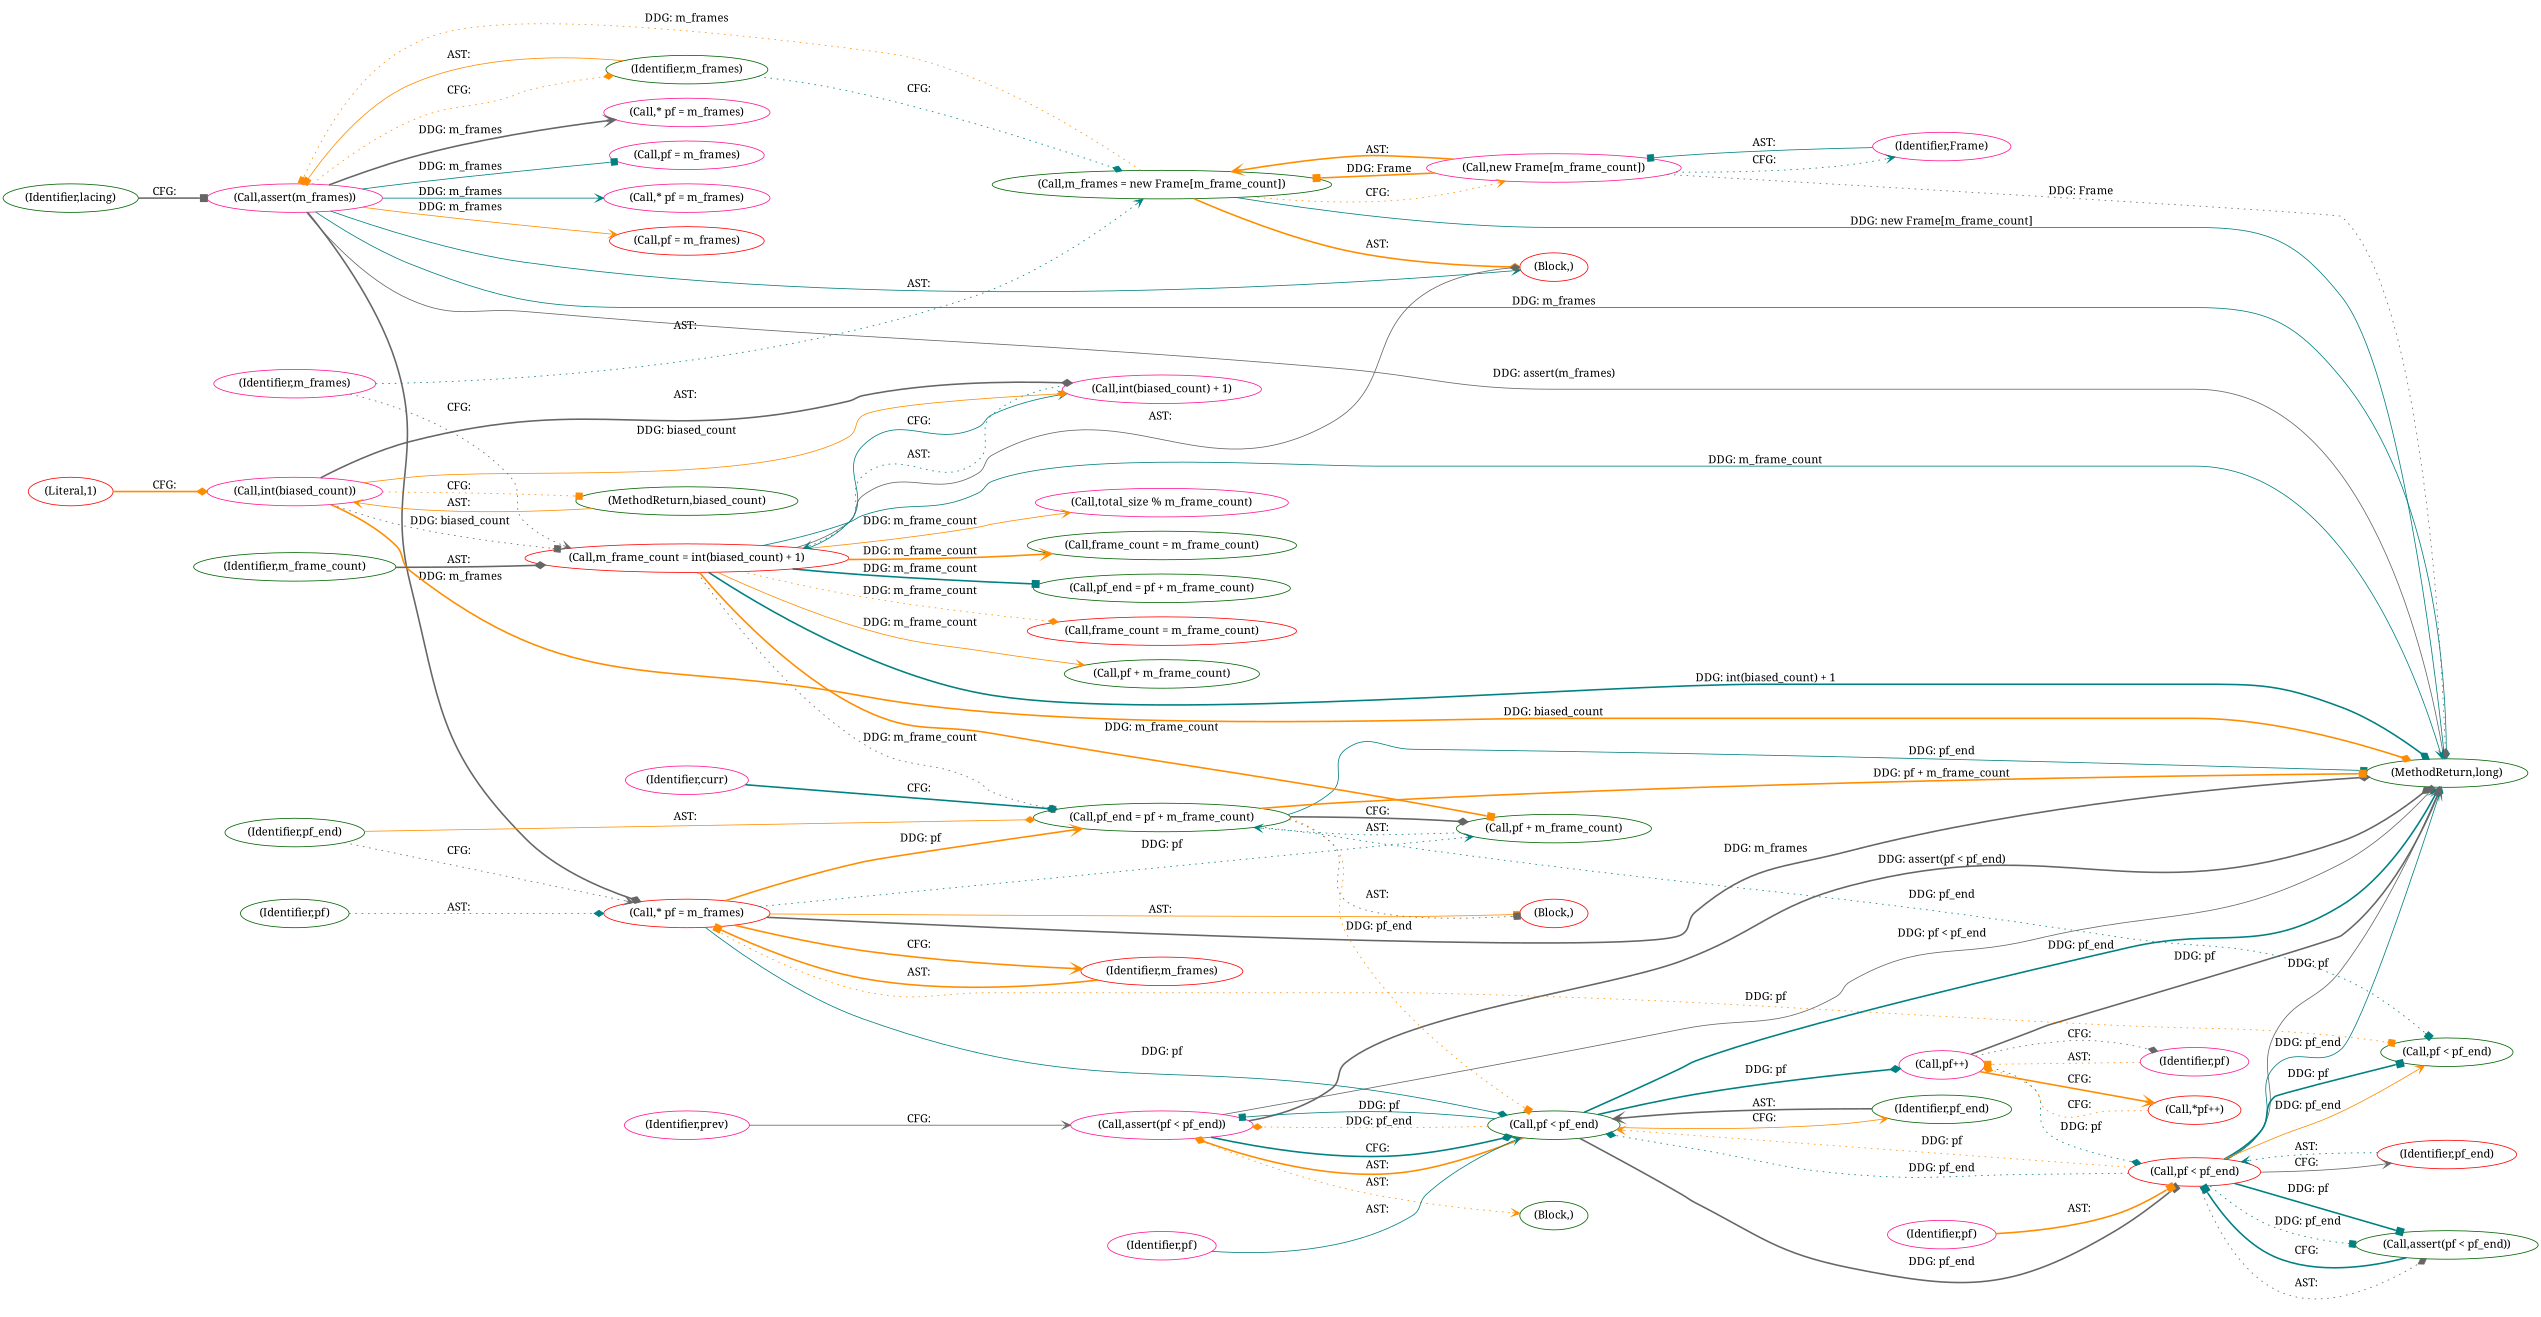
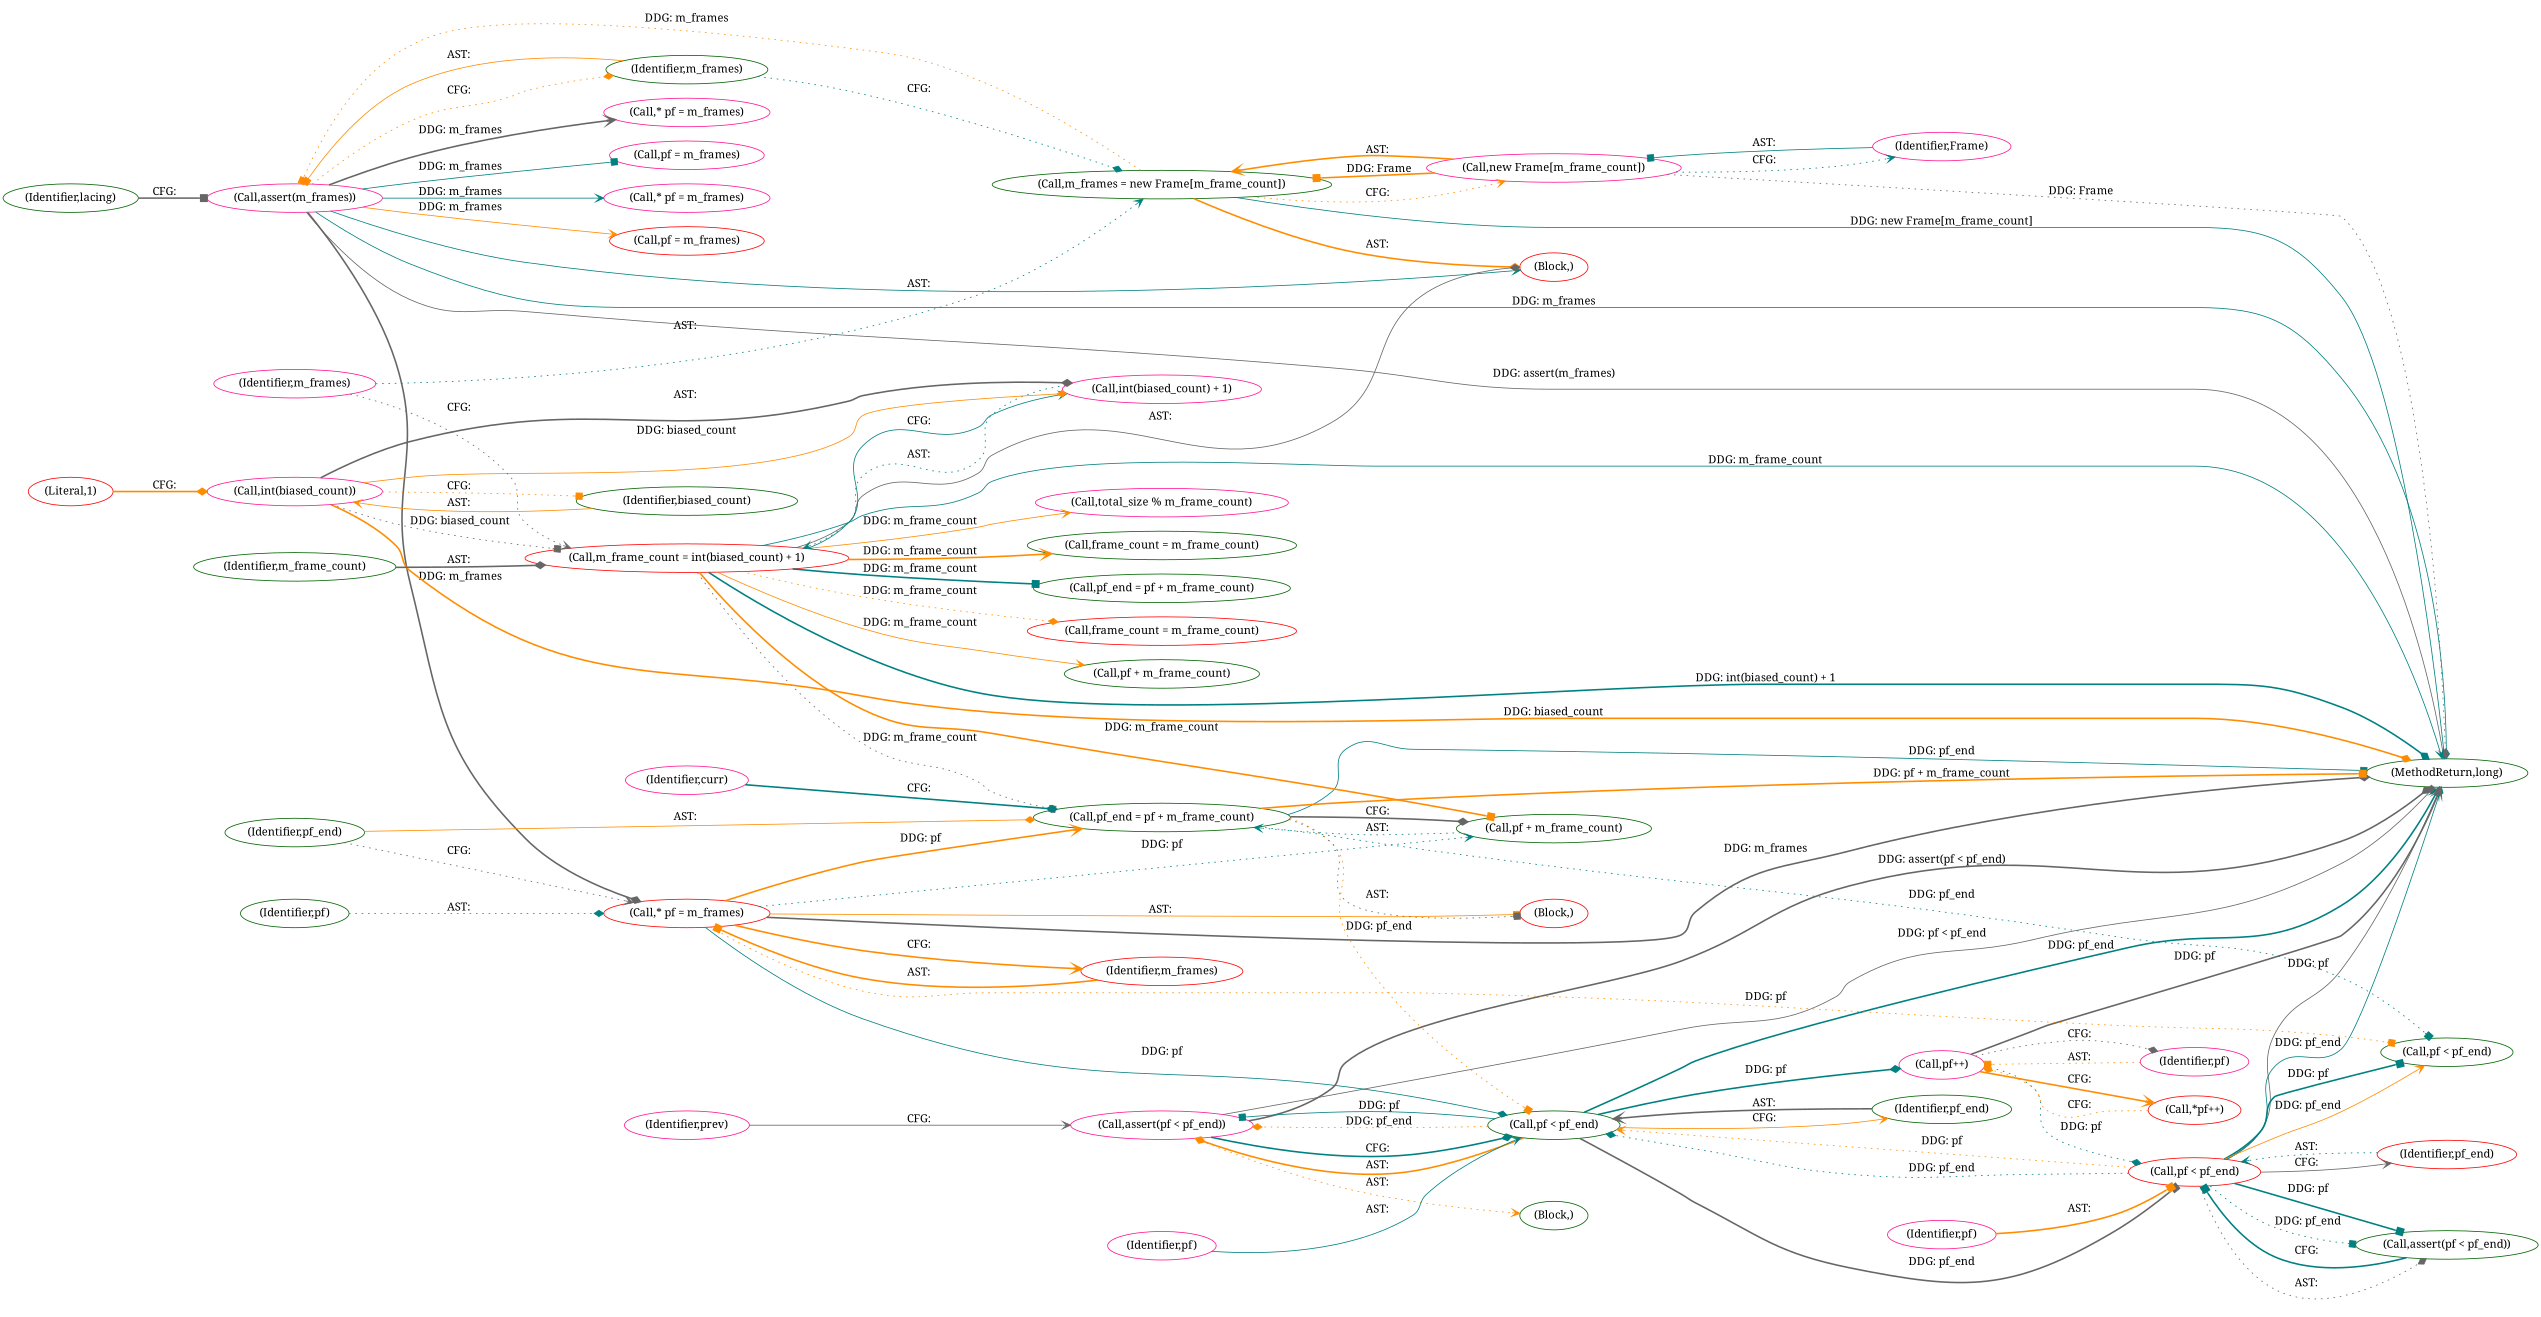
(687, 501) -> (687, 501)
